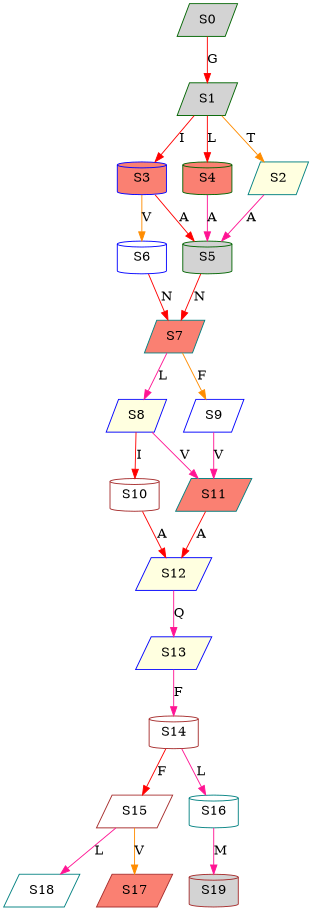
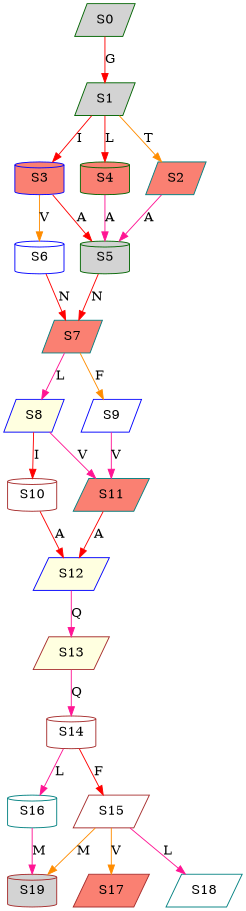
(278, 178) -> (176, 178)
(174, 653) -> (71, 653)
(178, 693) -> (77, 693)
none -> (75, 848)
